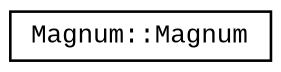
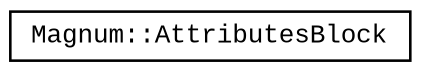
(141, 36) -> (210, 36)
